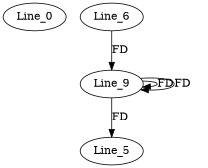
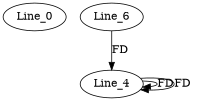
(112, 84) -> (112, 84)
(112, 151) -> none
